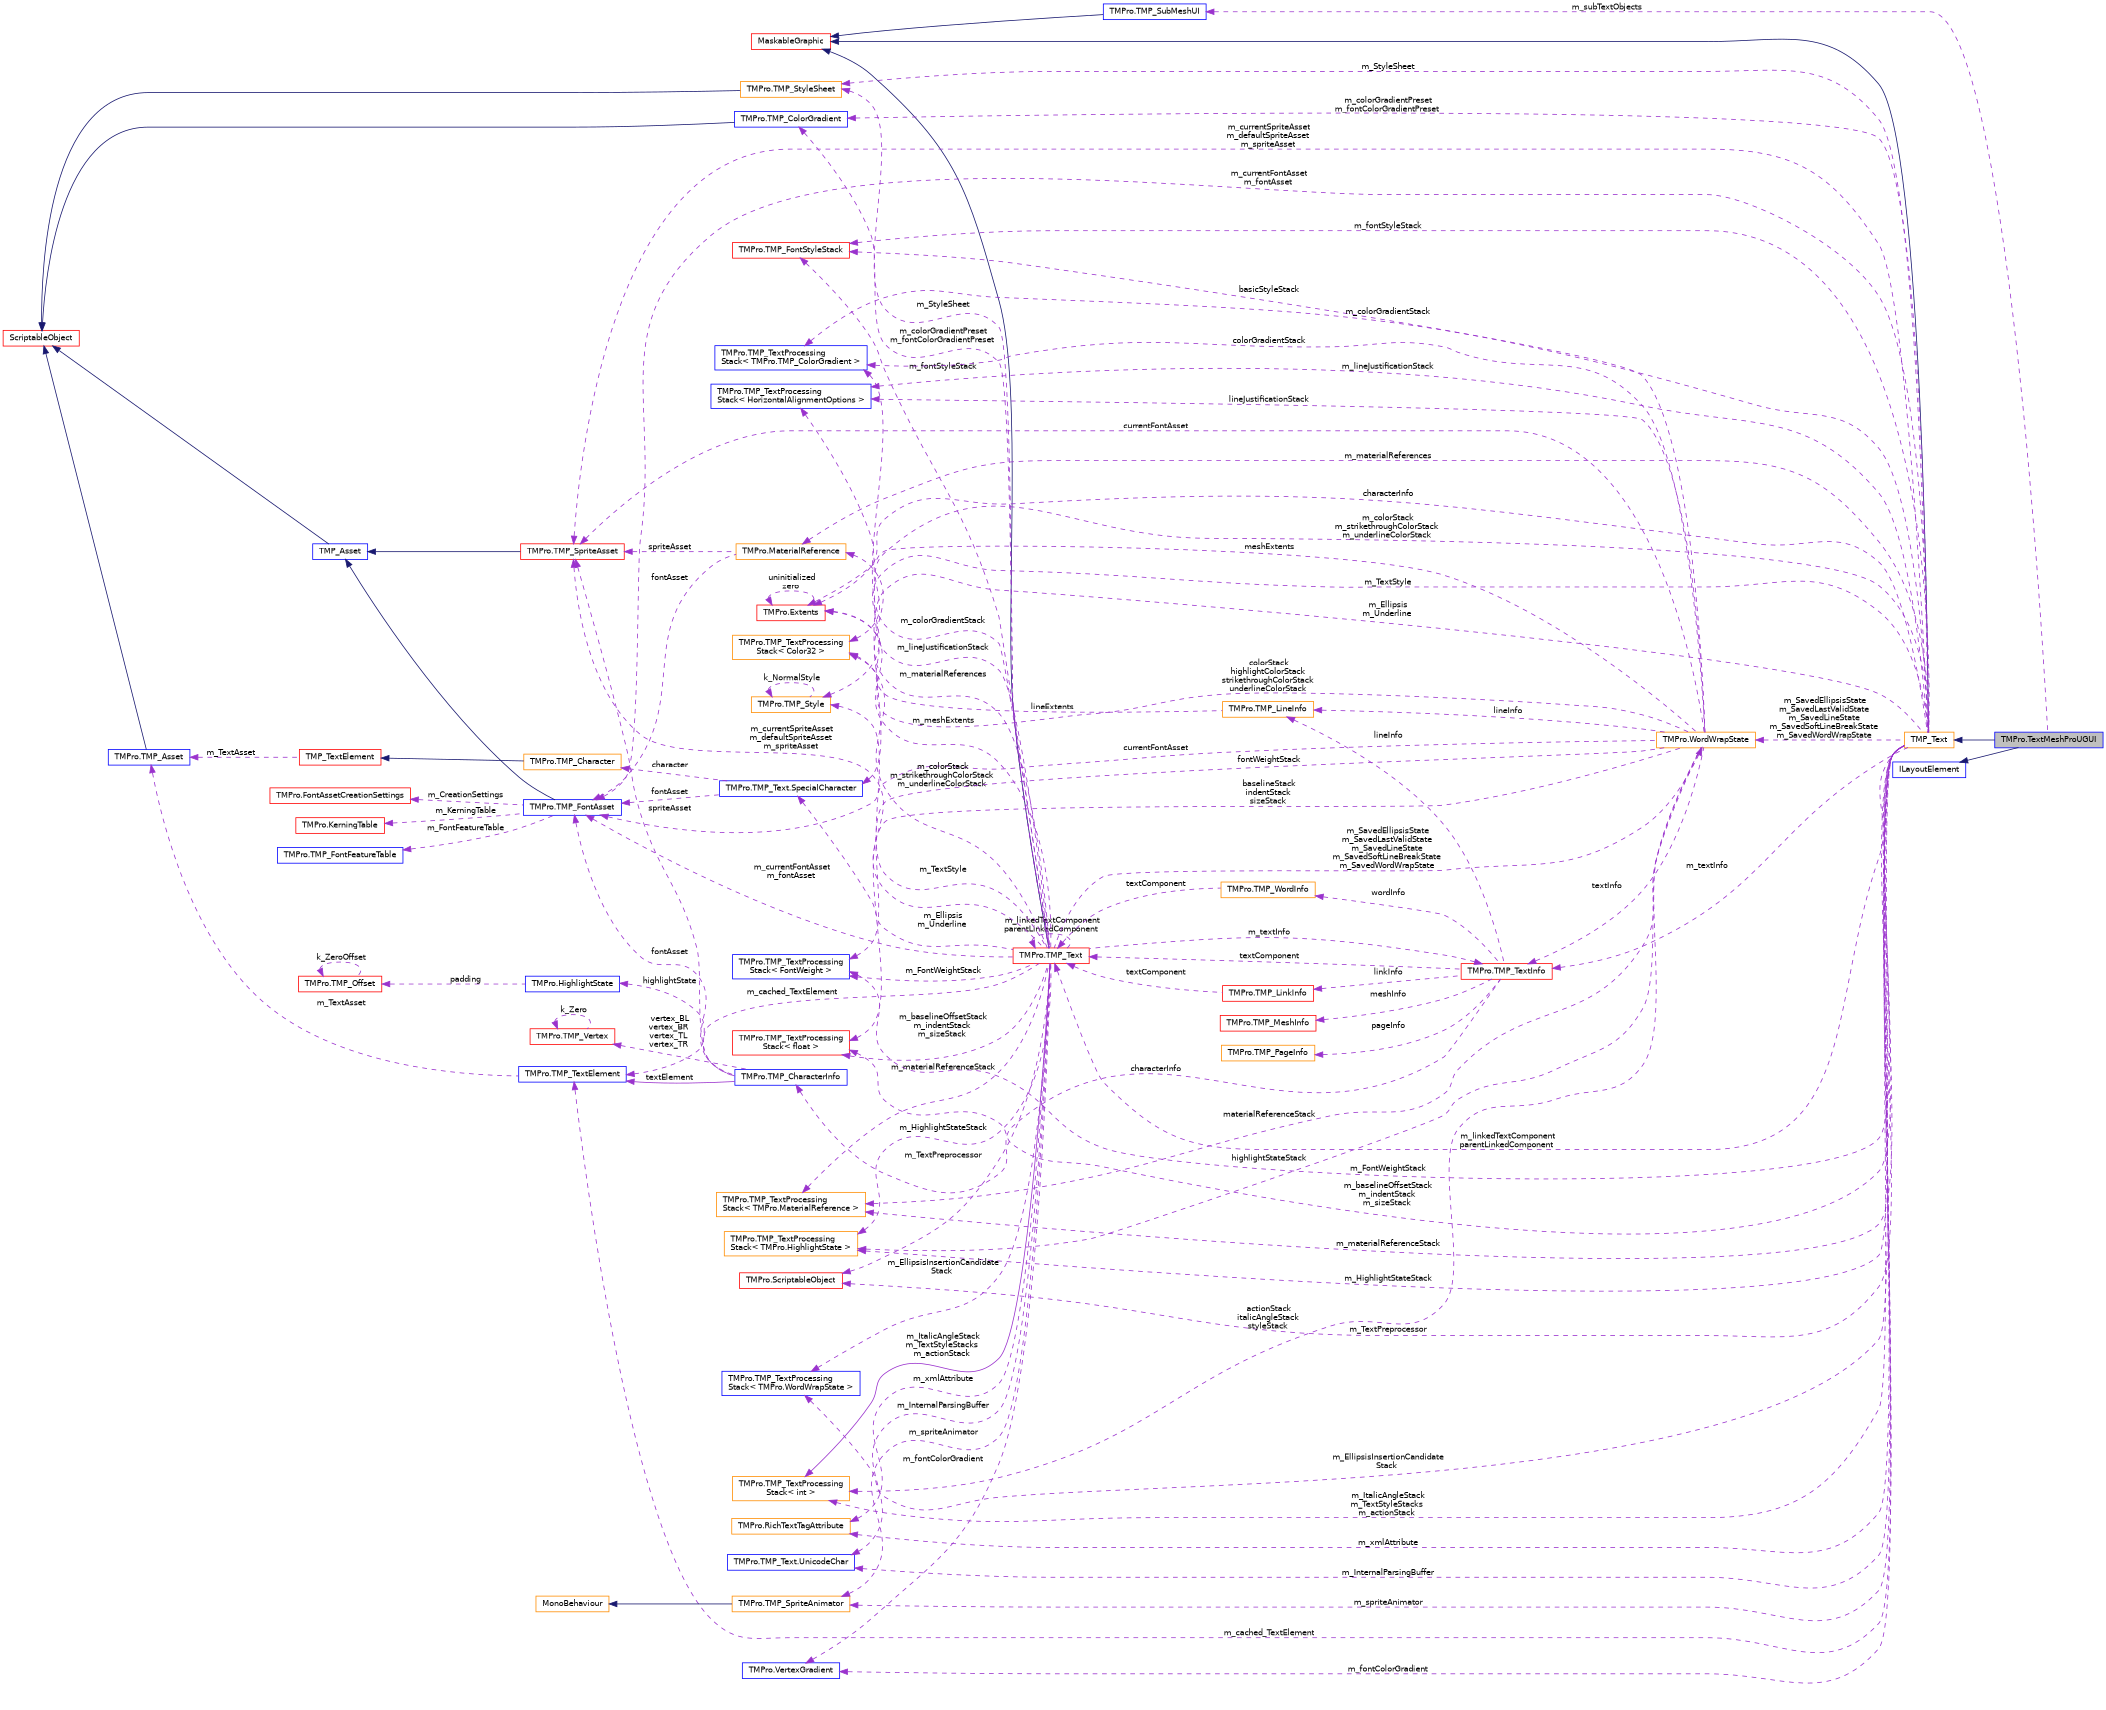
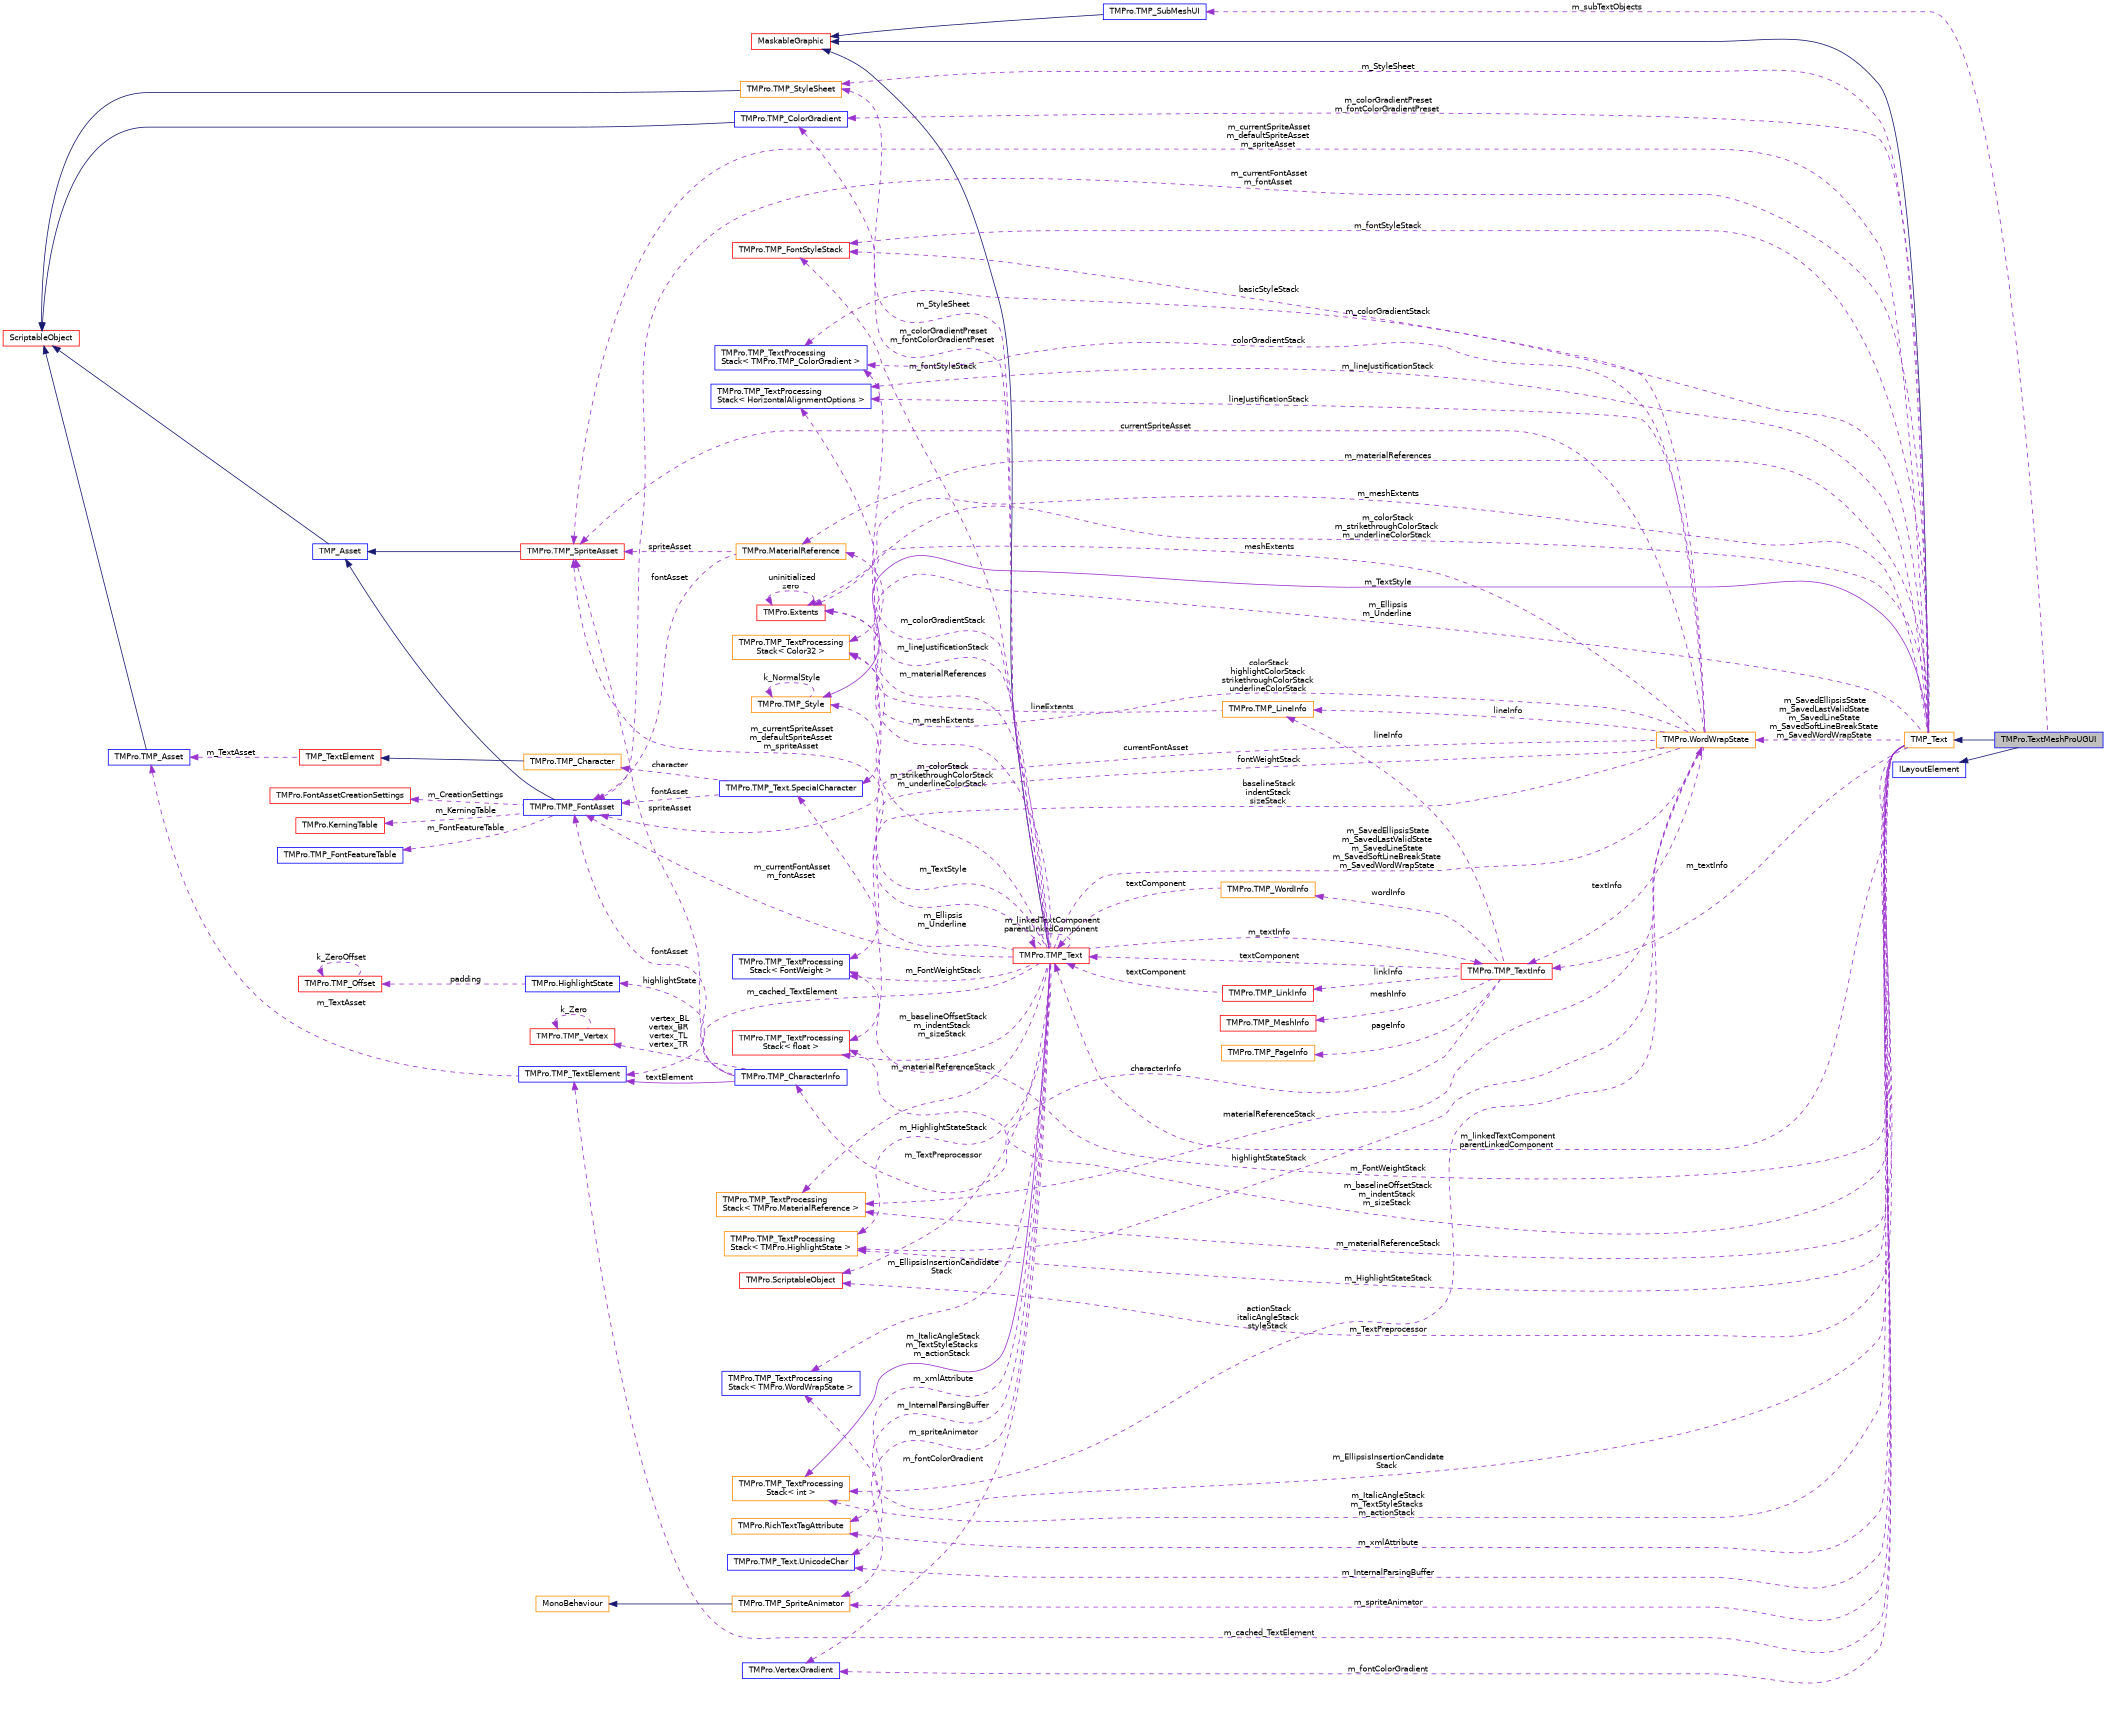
(1155, 426) -> (1155, 426)
(1387, 494) -> (1387, 494)
(1374, 587) -> (1374, 587)
